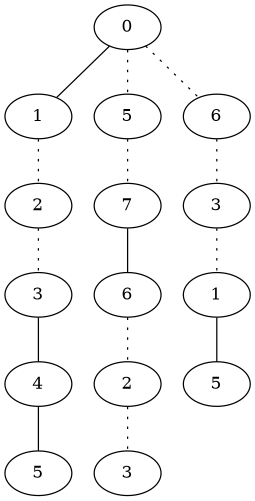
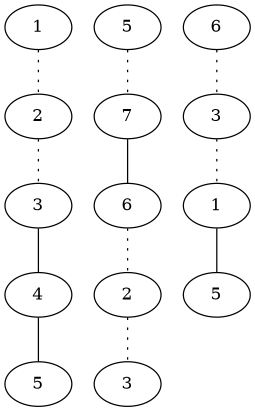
(128, 27) -> none
